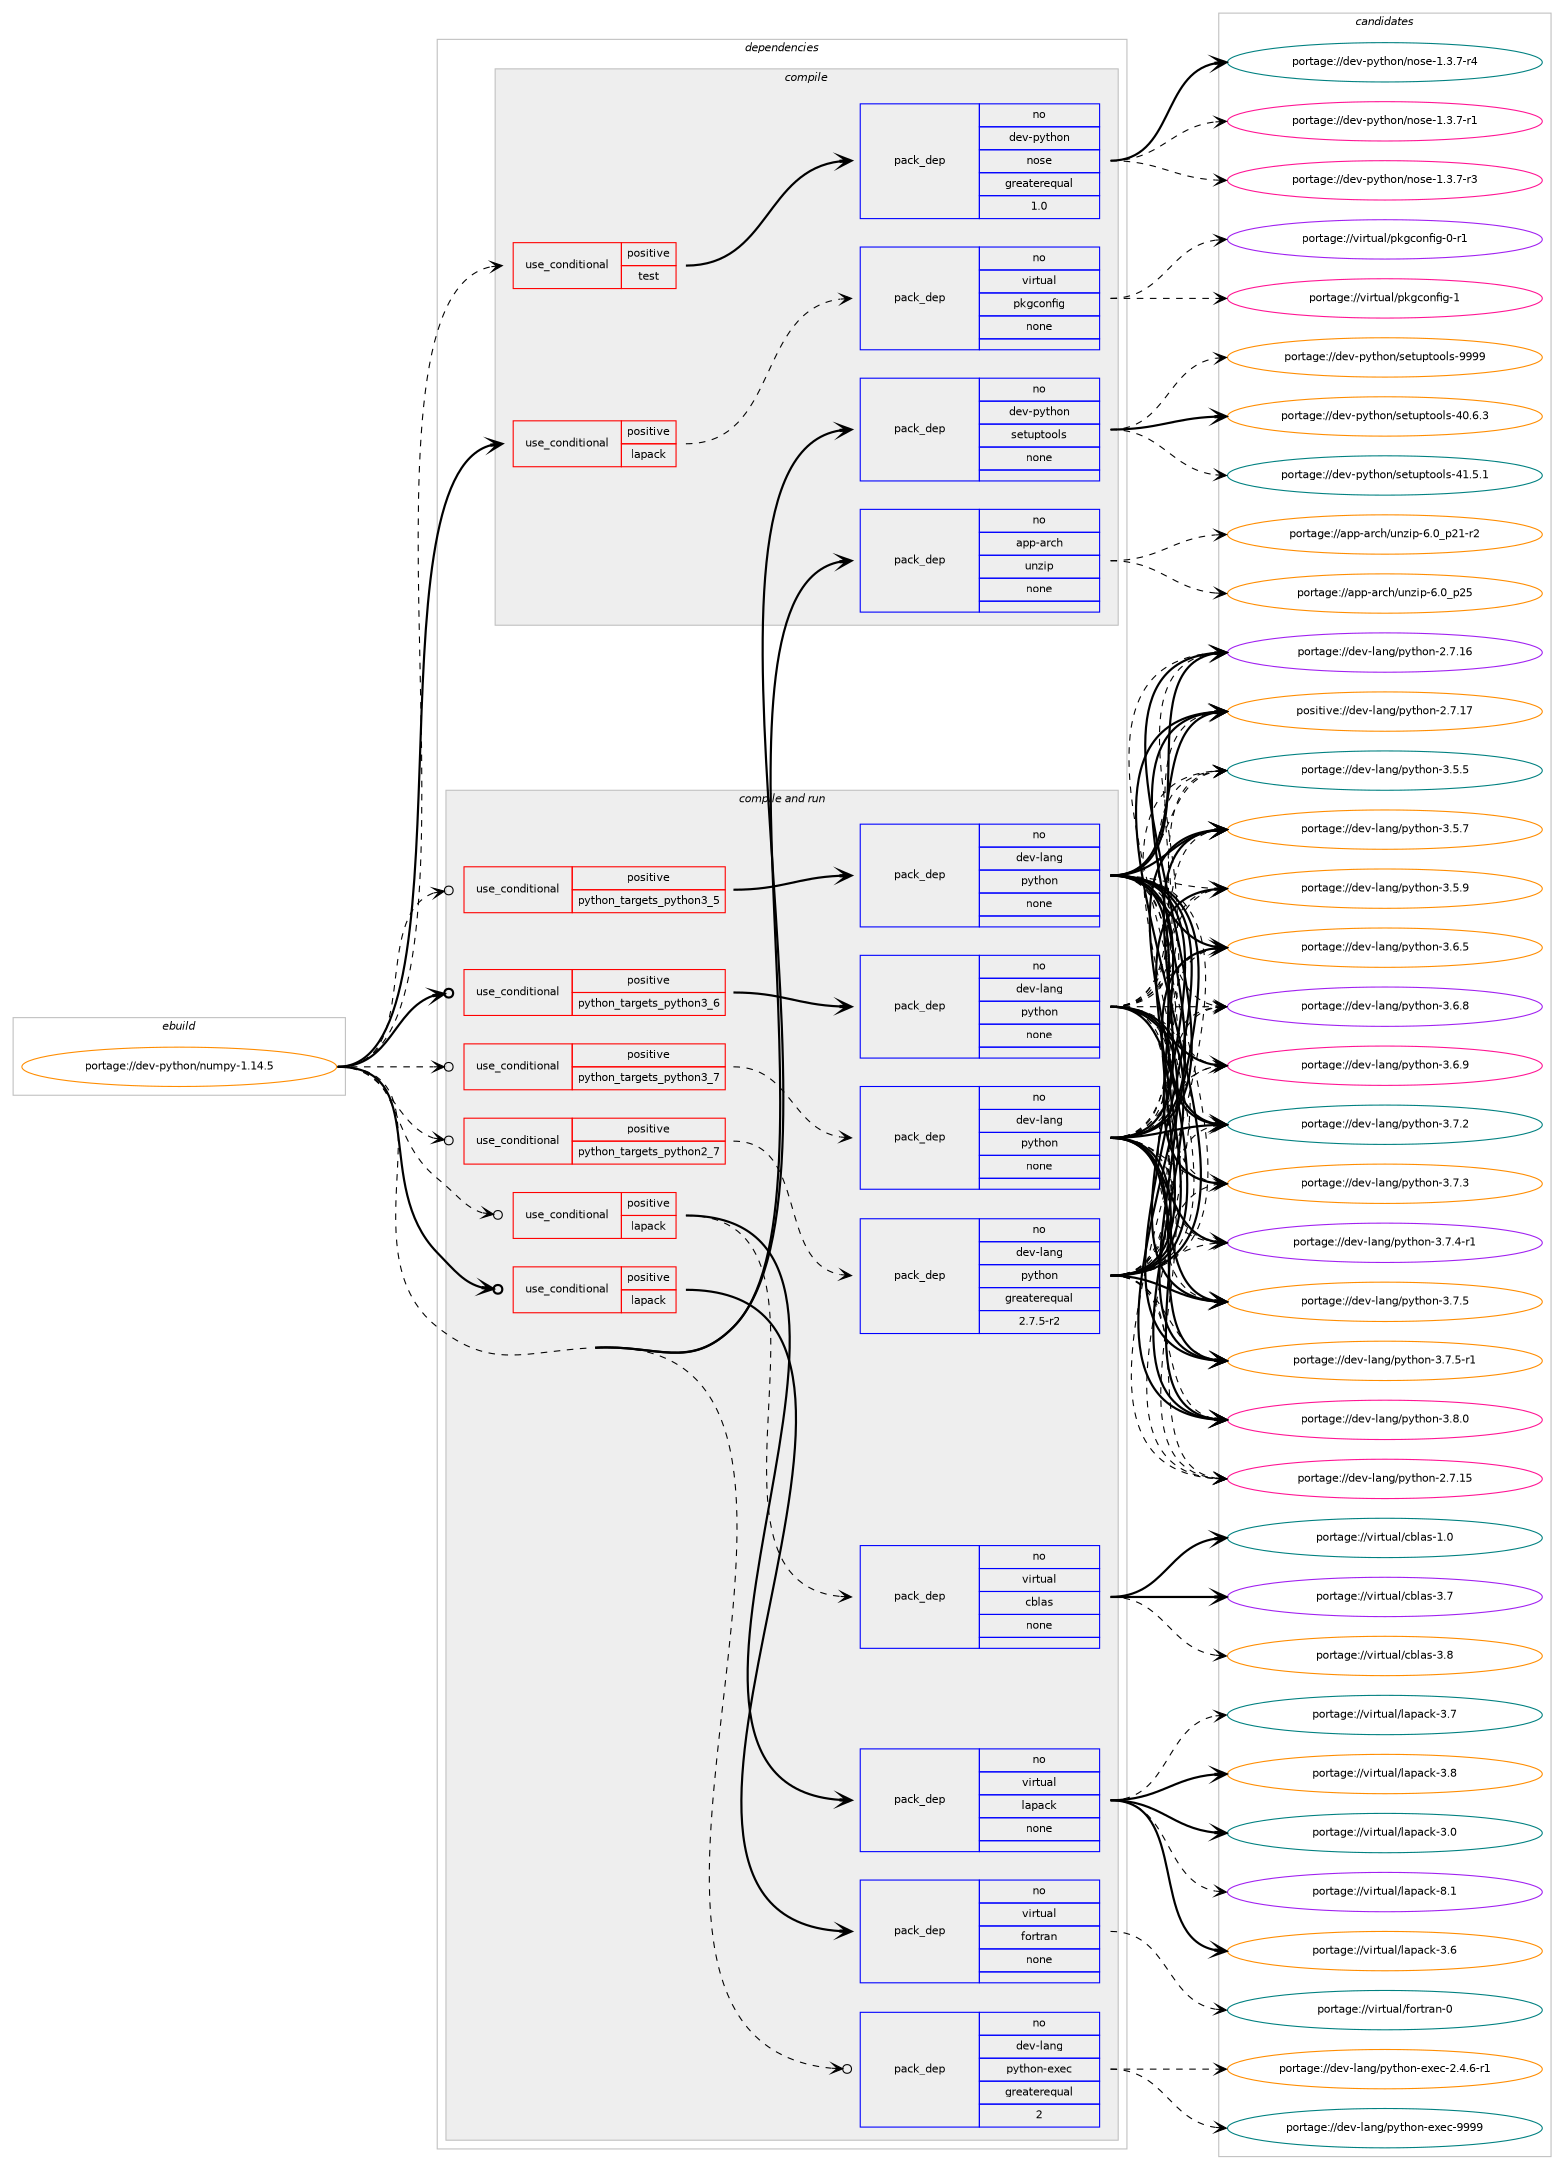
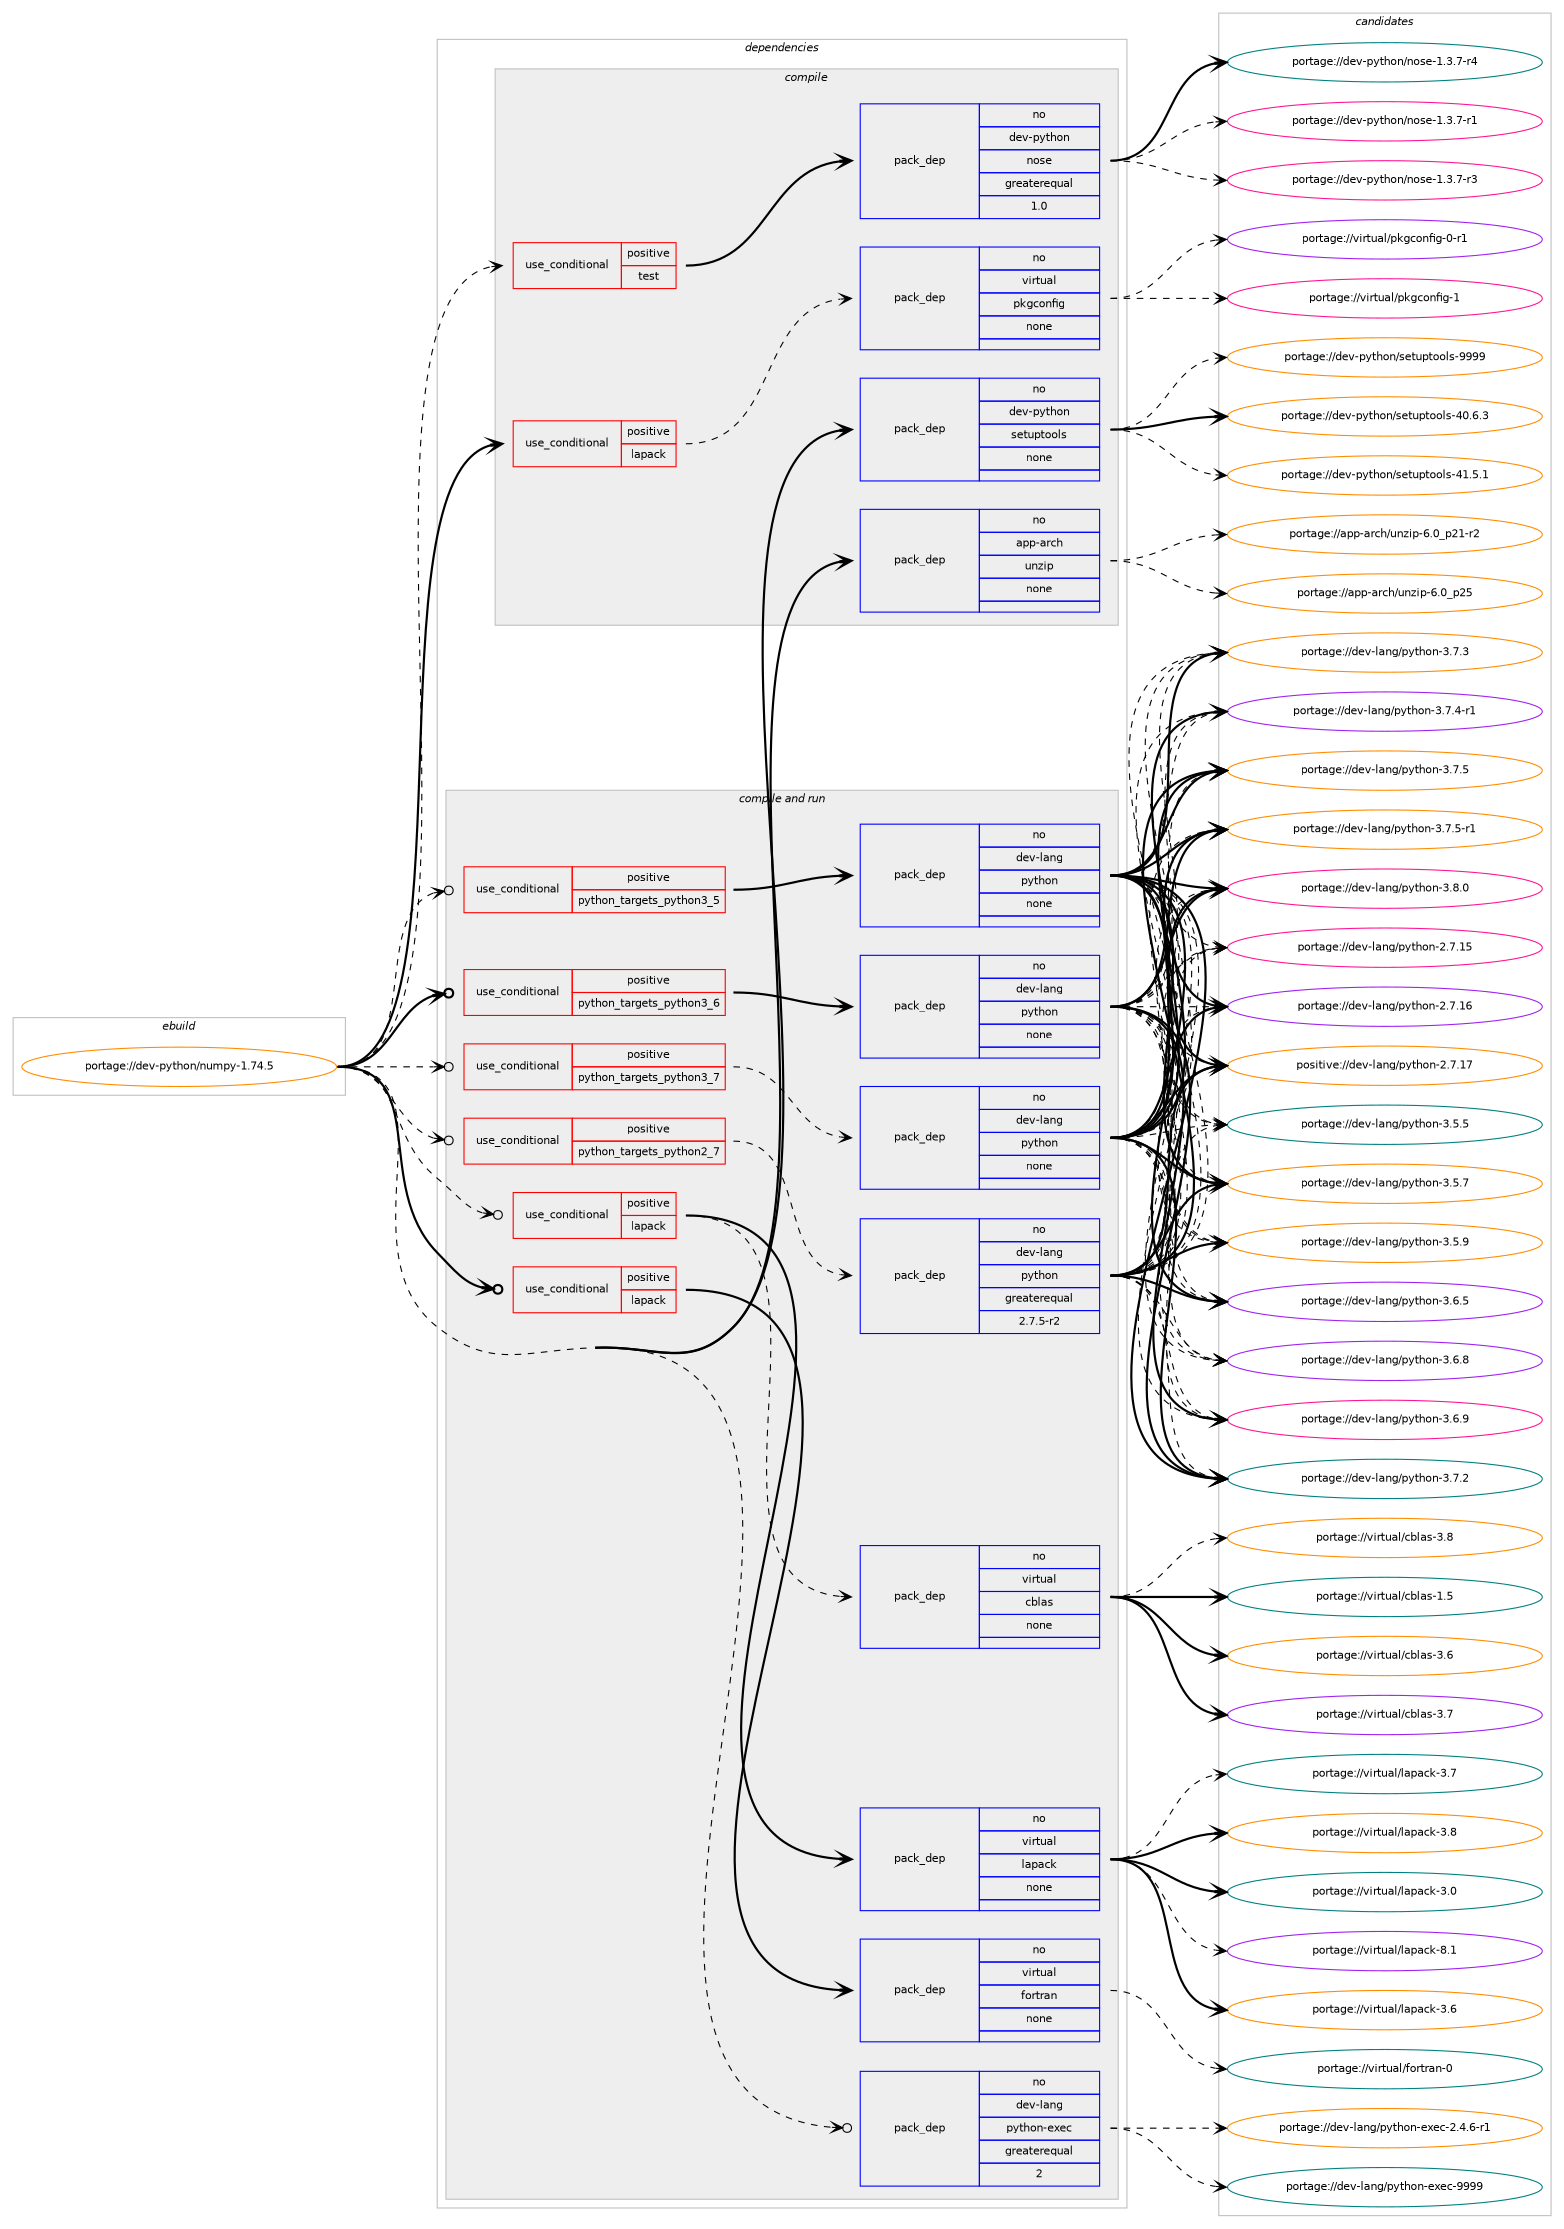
(1385, 475) -> (1385, 475)
(1385, 948) -> (1385, 1302)
(179, 1067) -> (179, 1067)
(1385, 1538) -> (1385, 1597)
none -> (1385, 1656)
